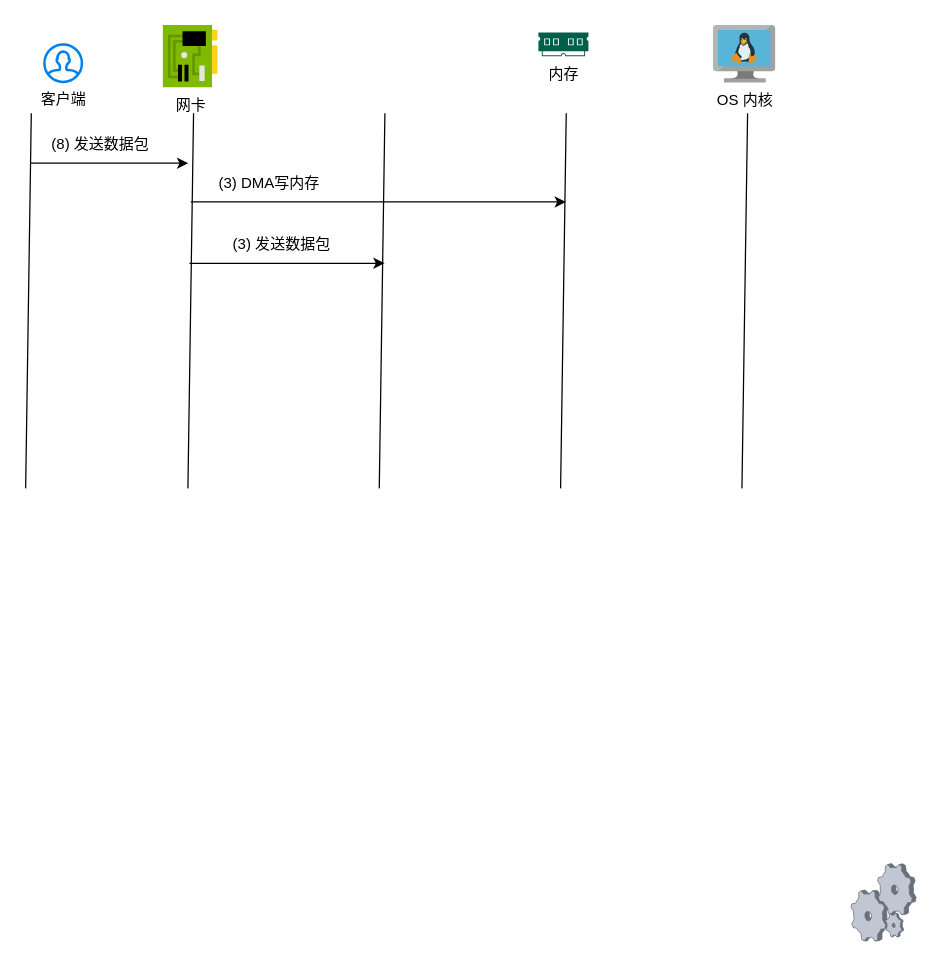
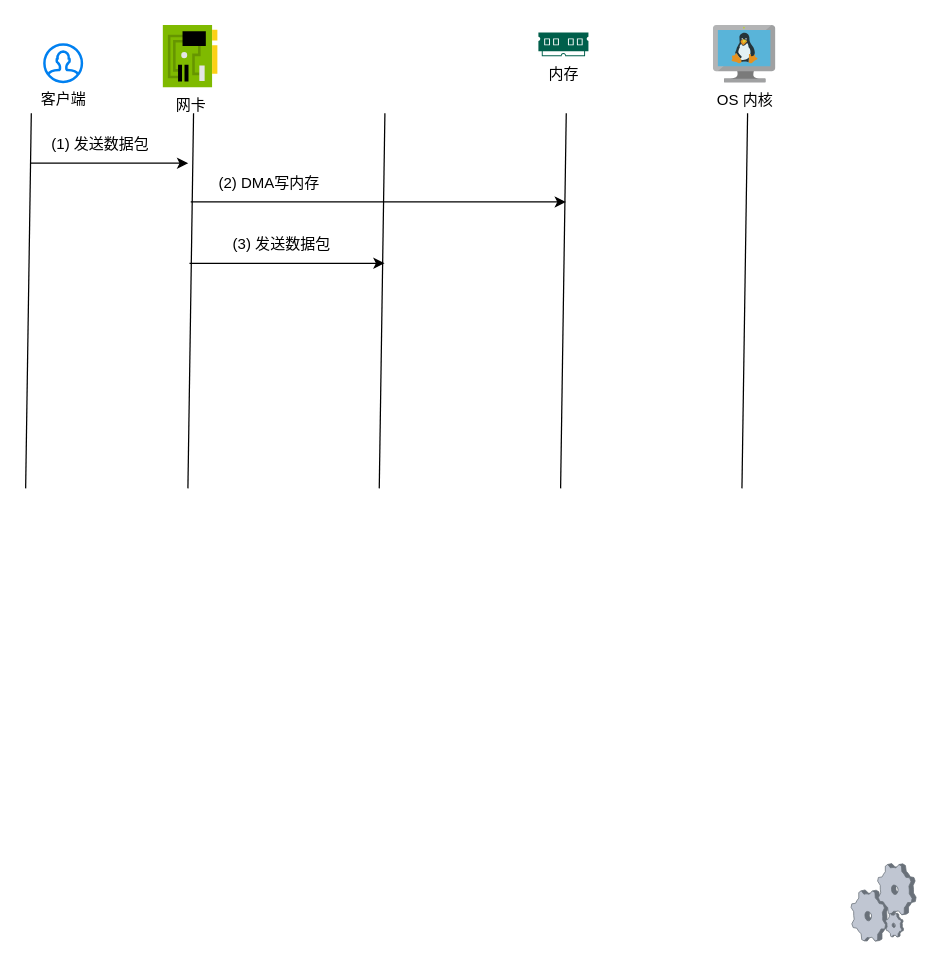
(101, 144) -> (101, 144)
(269, 183) -> (269, 183)
